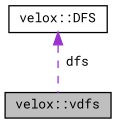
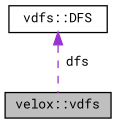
(58, 19) -> (58, 19)
